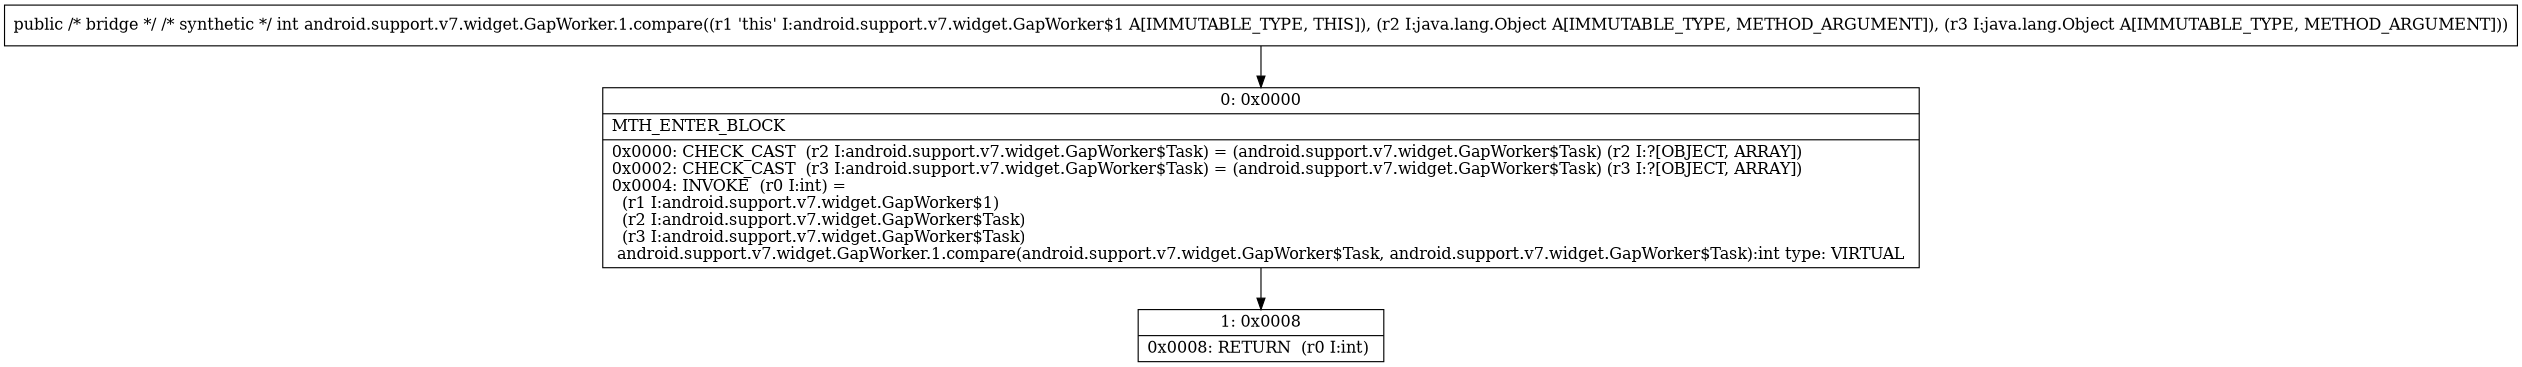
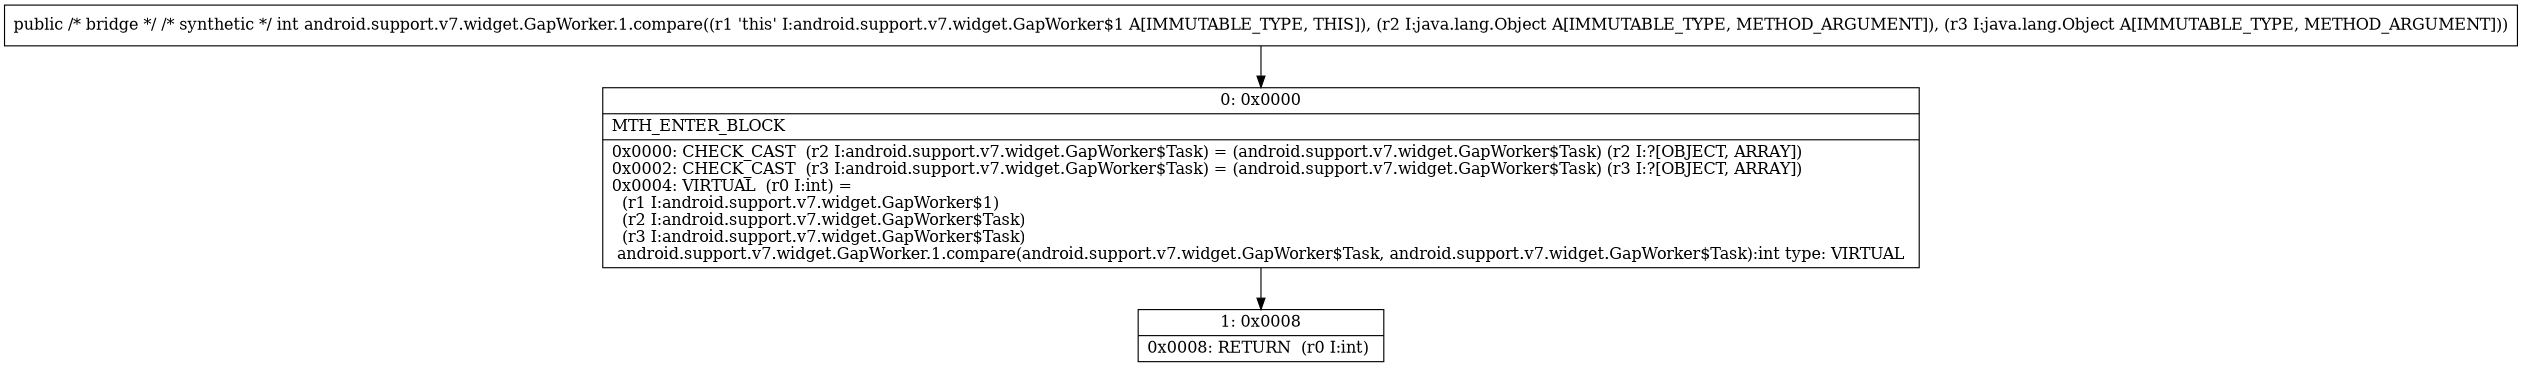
(732, 186) -> (735, 186)
